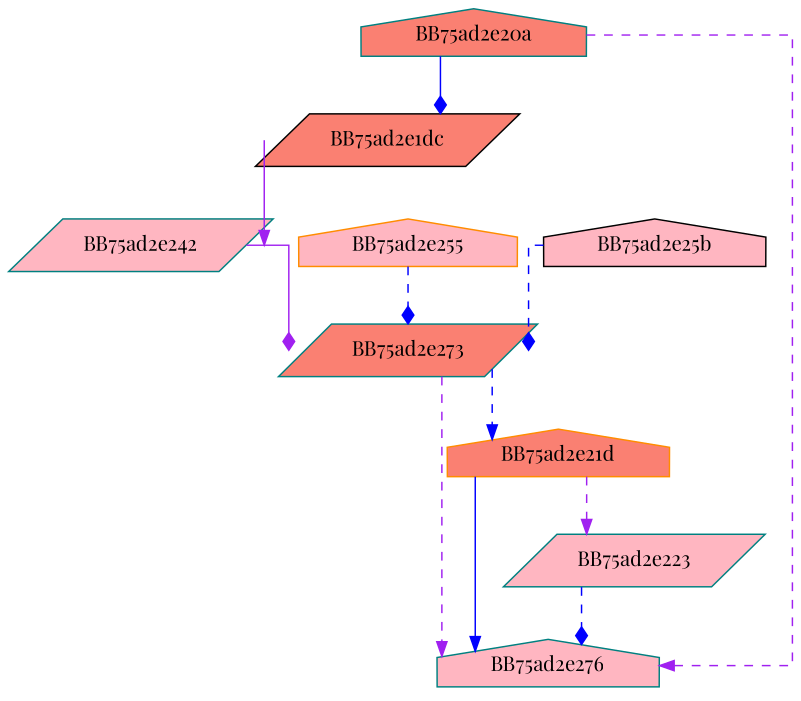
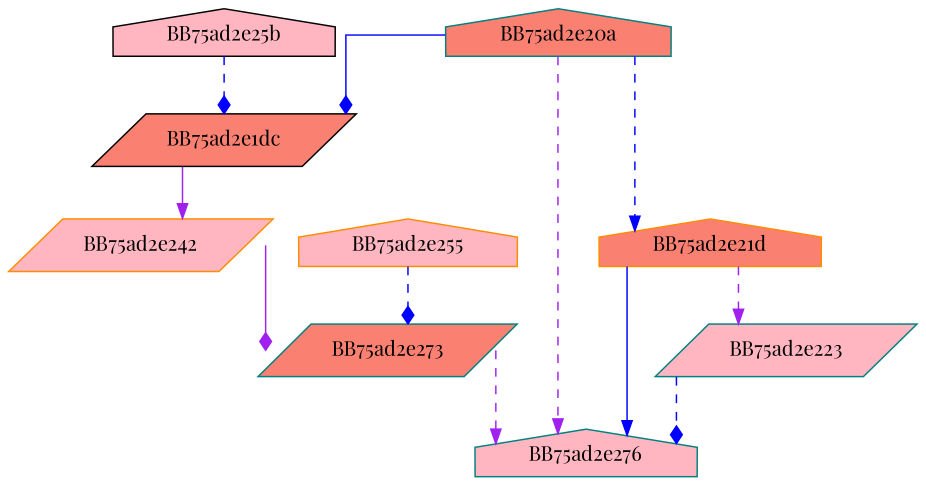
(141, 245) -> (141, 245)
(529, 282) -> (224, 76)
(492, 397) -> (635, 136)
